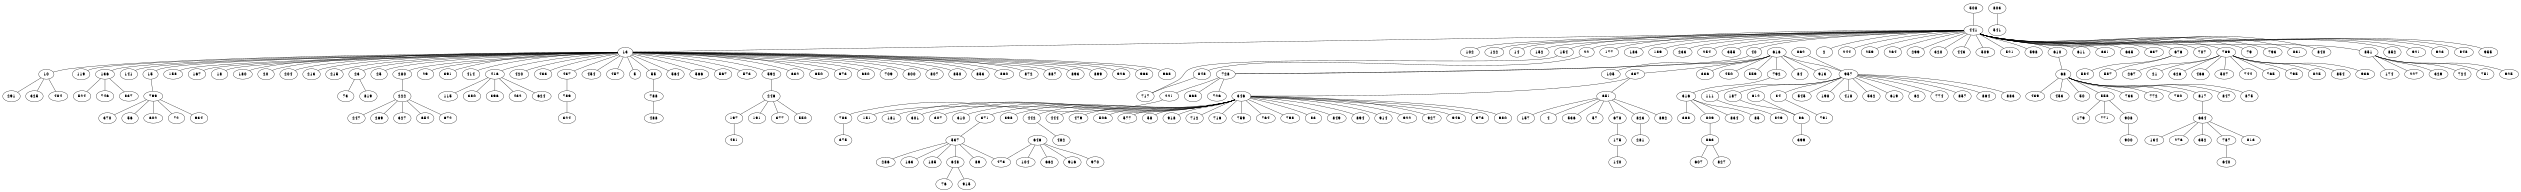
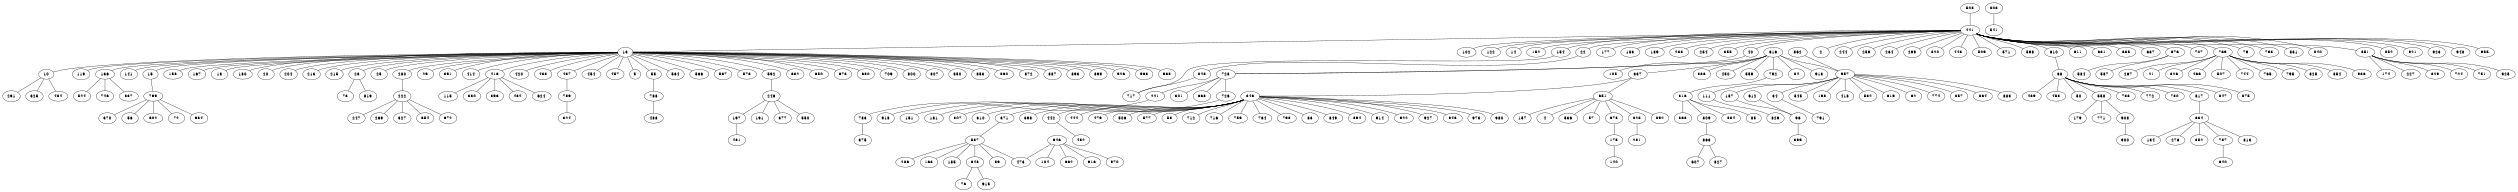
(2010, 52) -> (2006, 52)
(1078, 107) -> (1202, 85)
(1192, 110) -> (982, 102)
